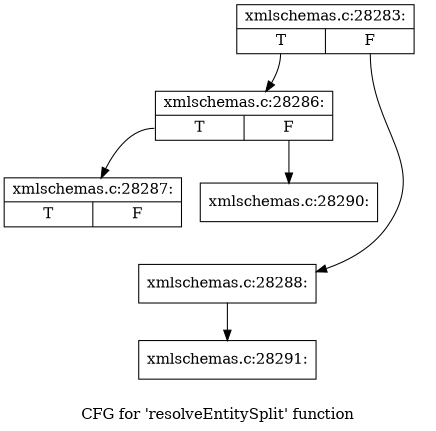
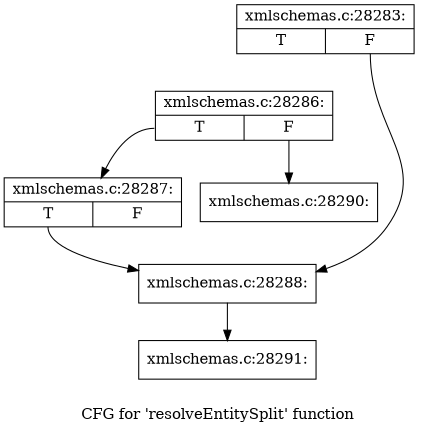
(278, 69) -> none
none -> (83, 256)
